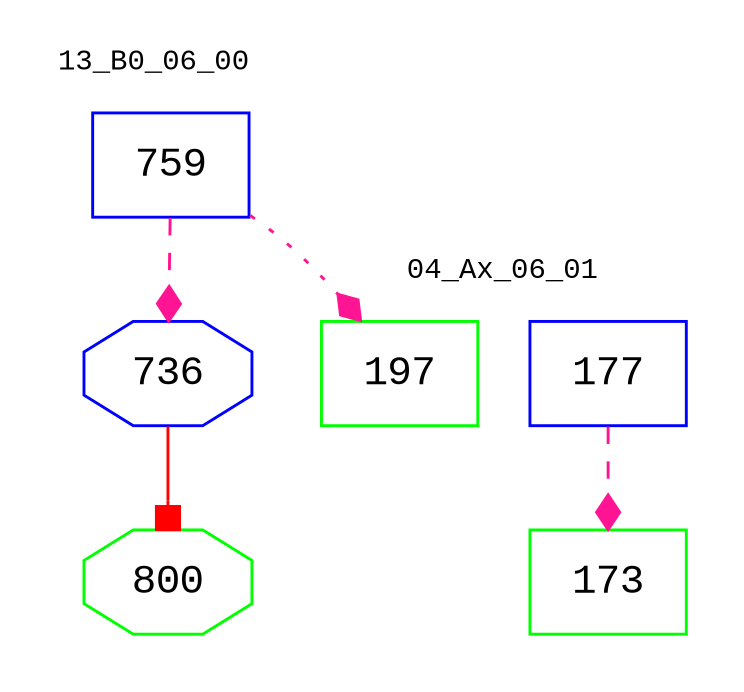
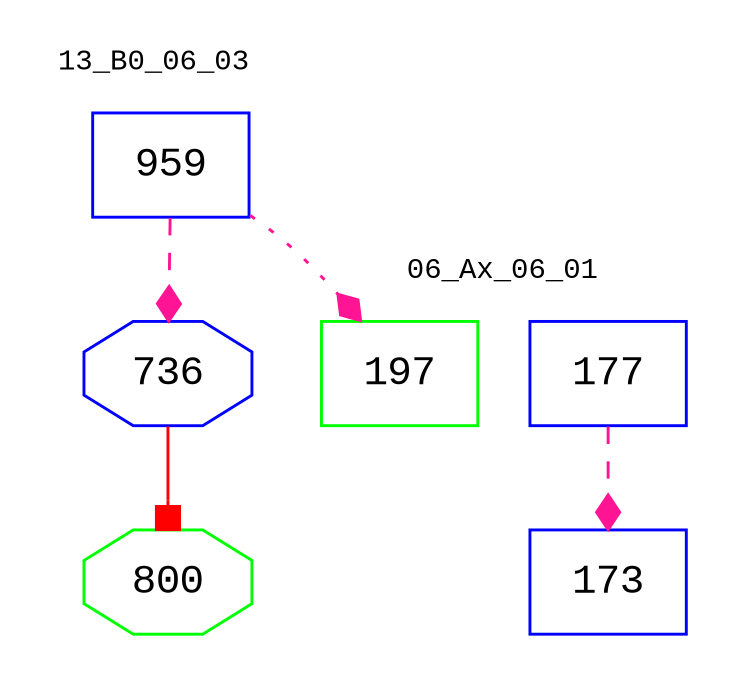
(155, 62) -> (155, 62)
(171, 165) -> (171, 165)
(504, 271) -> (504, 271)
(608, 582) -> (608, 582)
